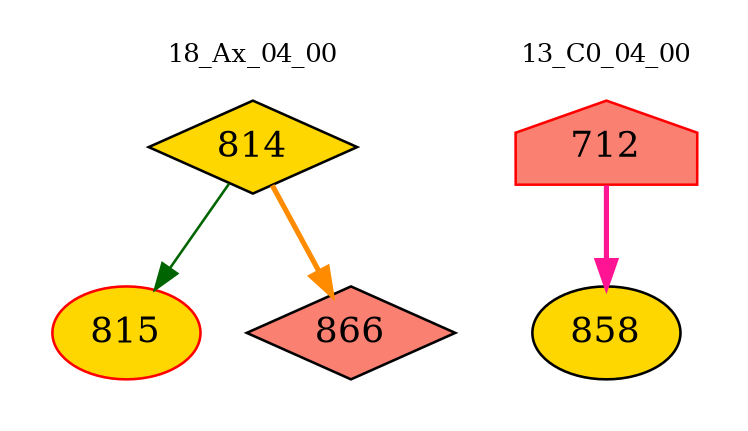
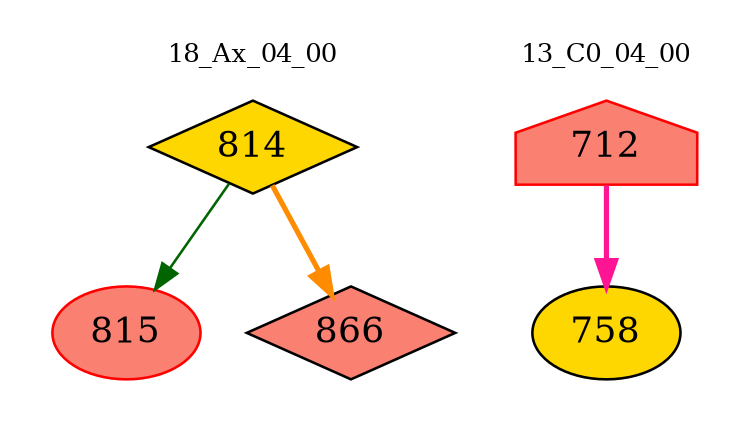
(126, 333) -> (126, 333)
(606, 333) -> (606, 333)
